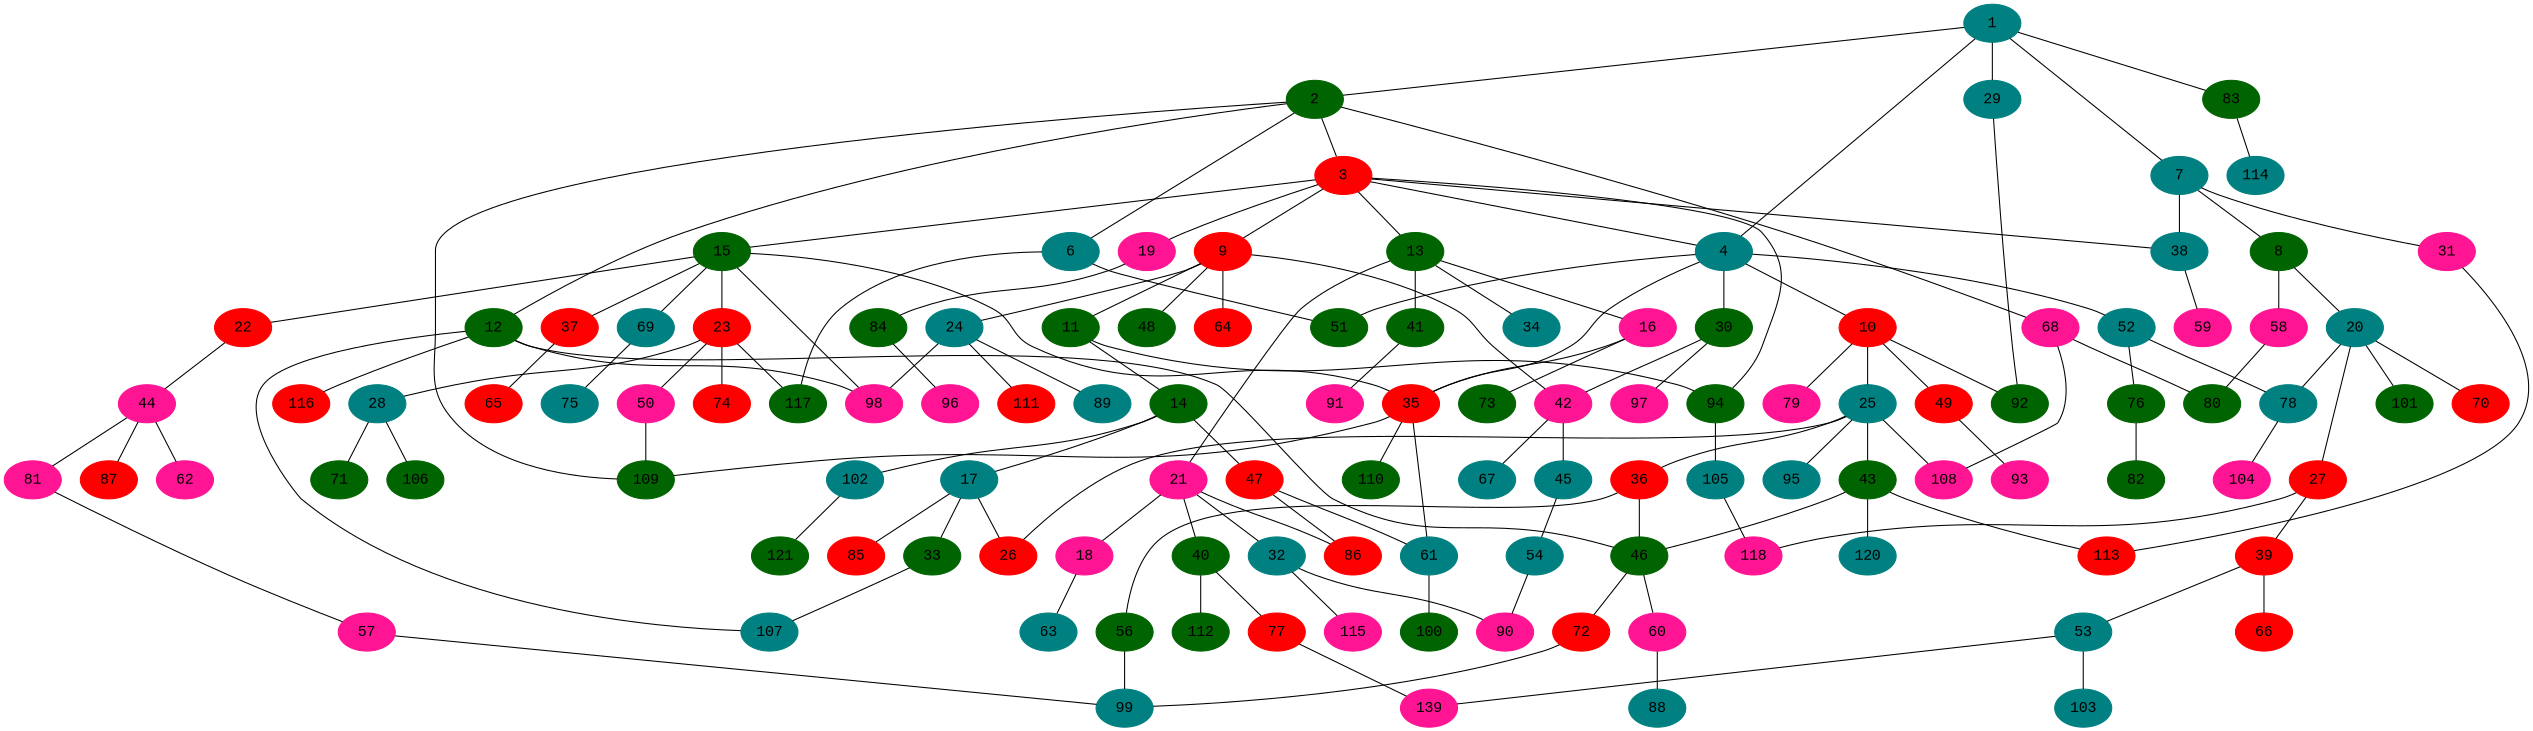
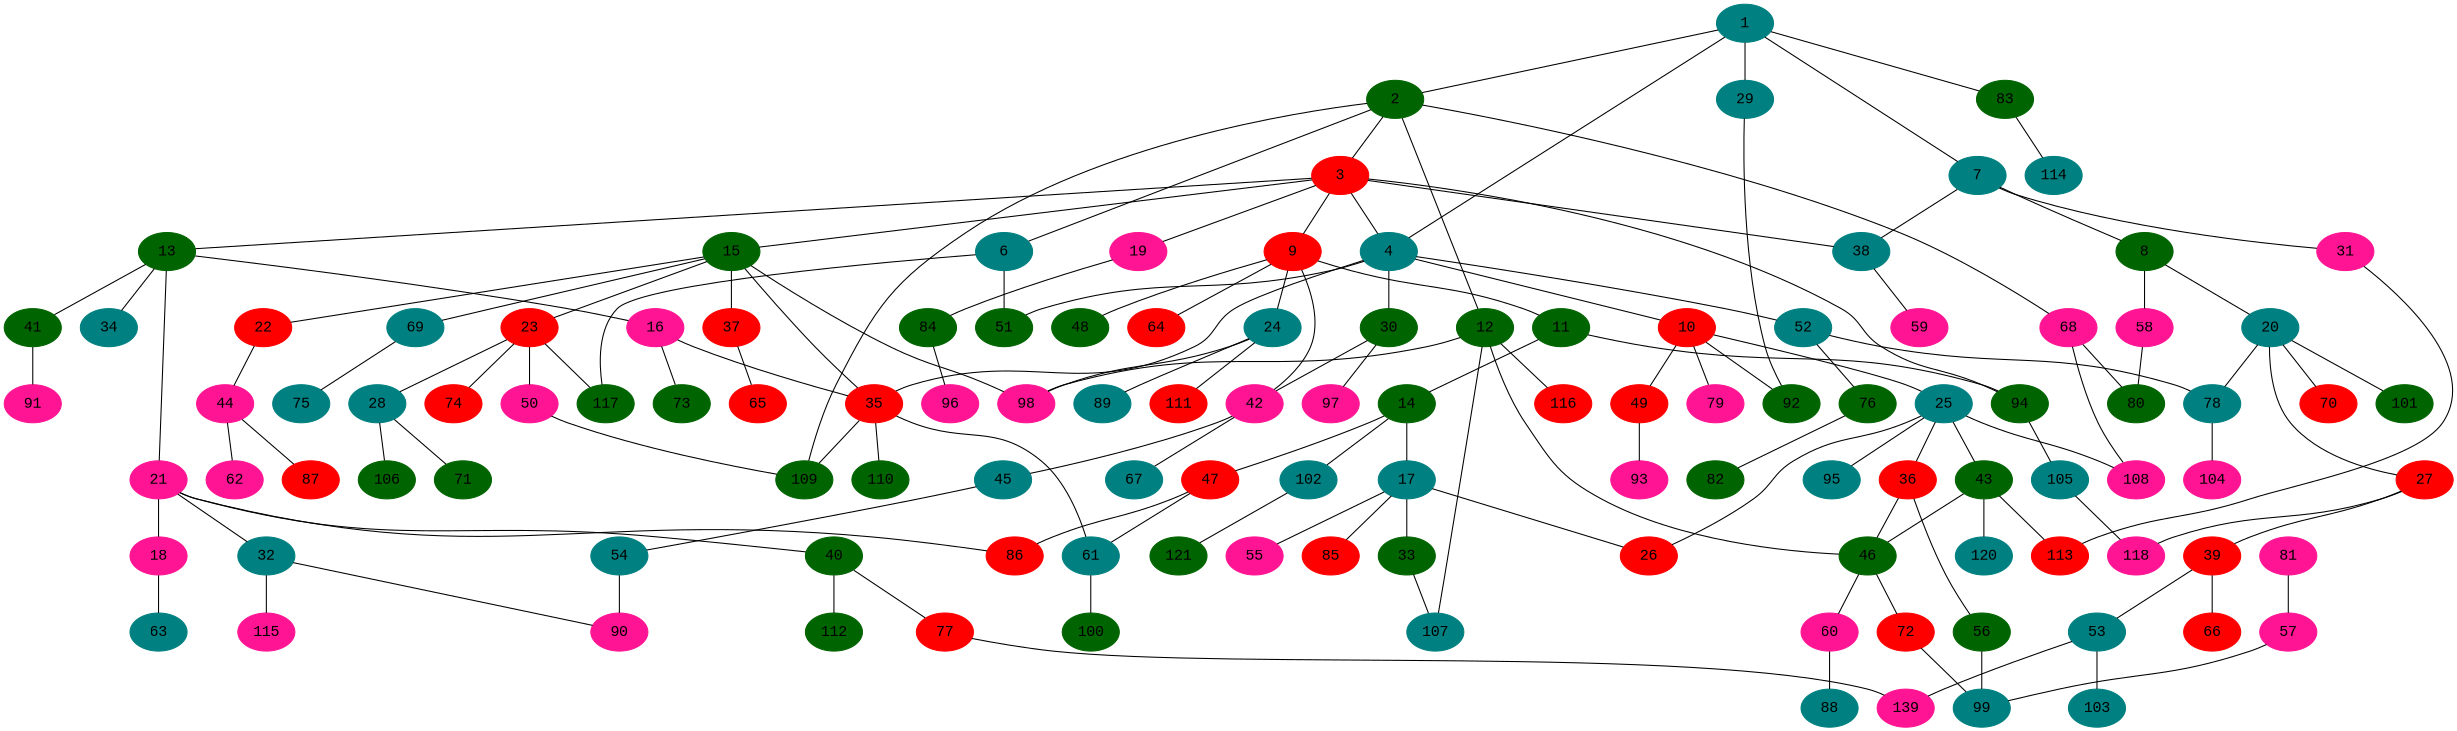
(90, 442) -> none
none -> (1255, 556)
